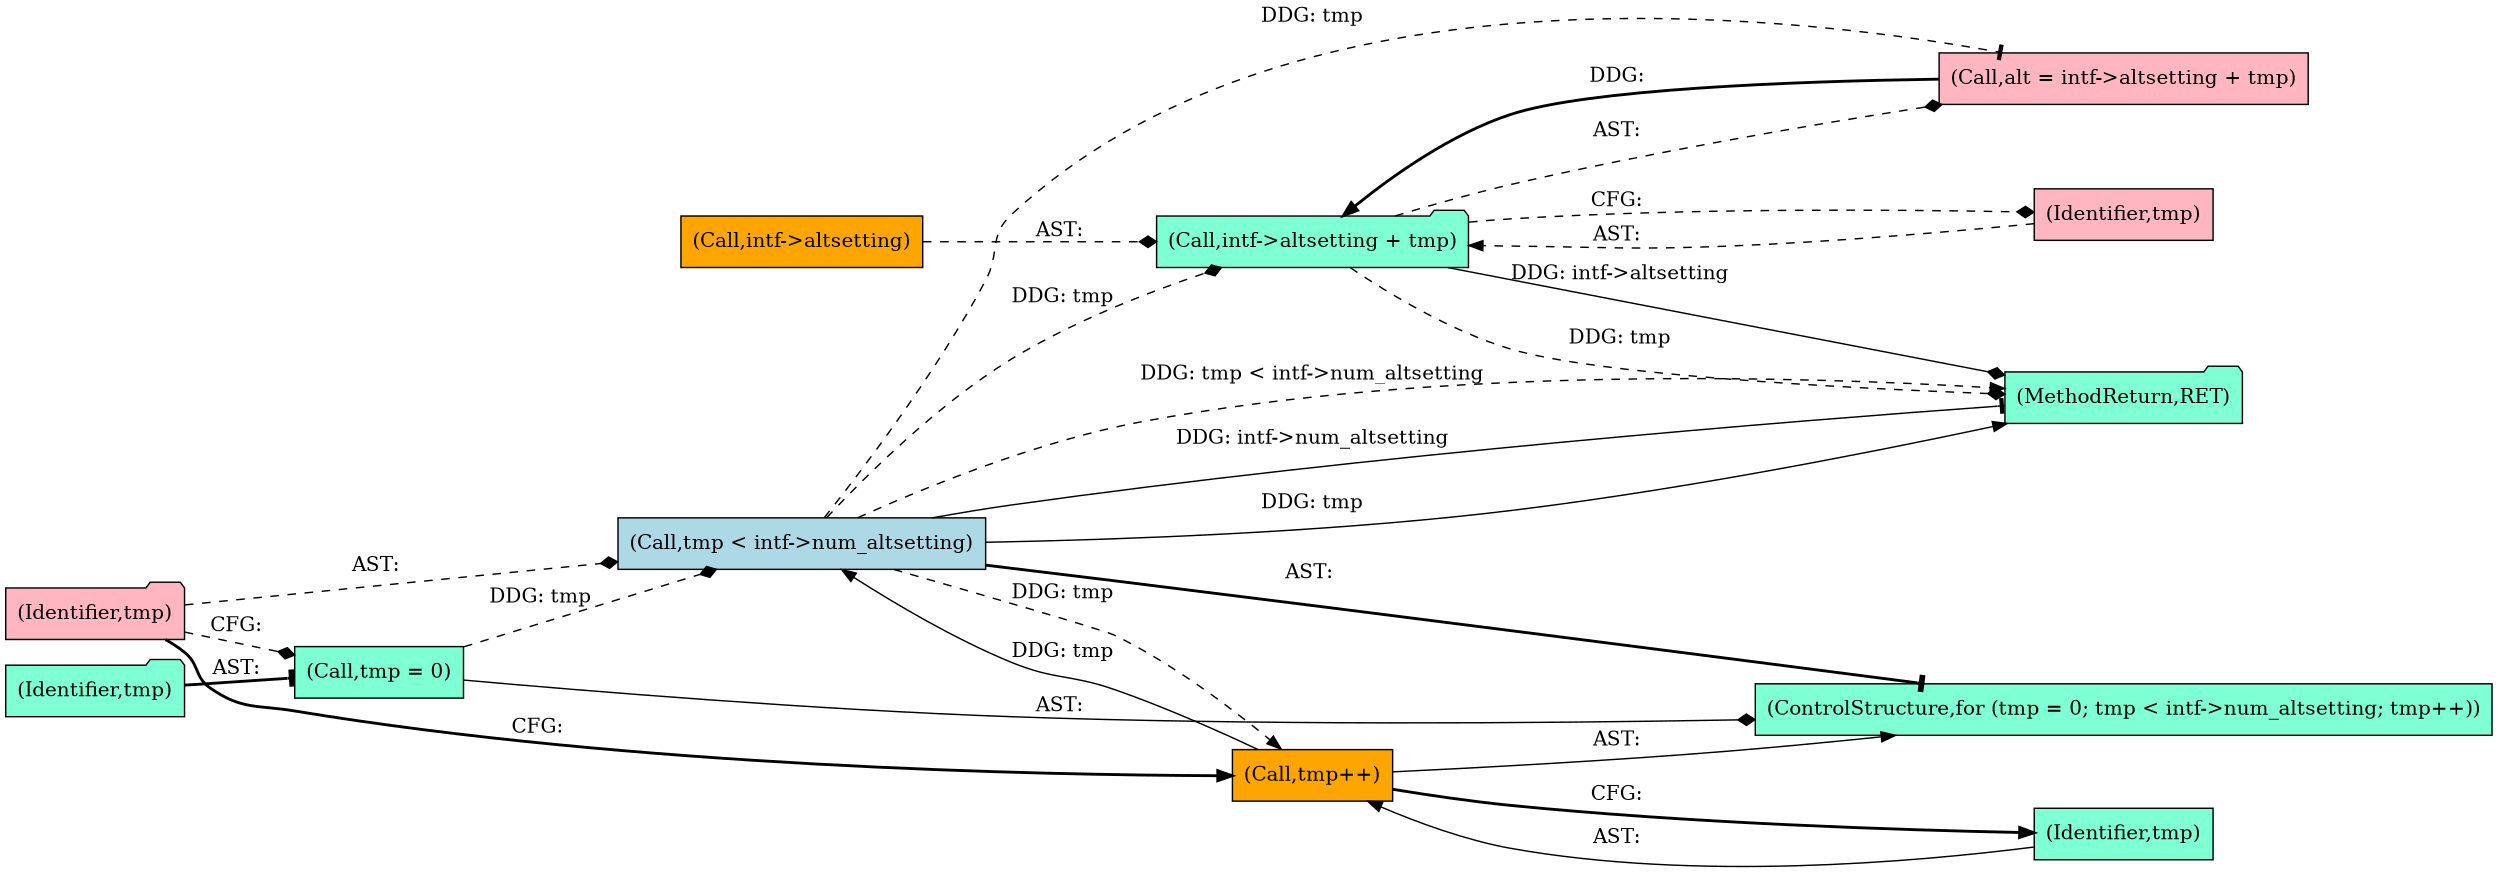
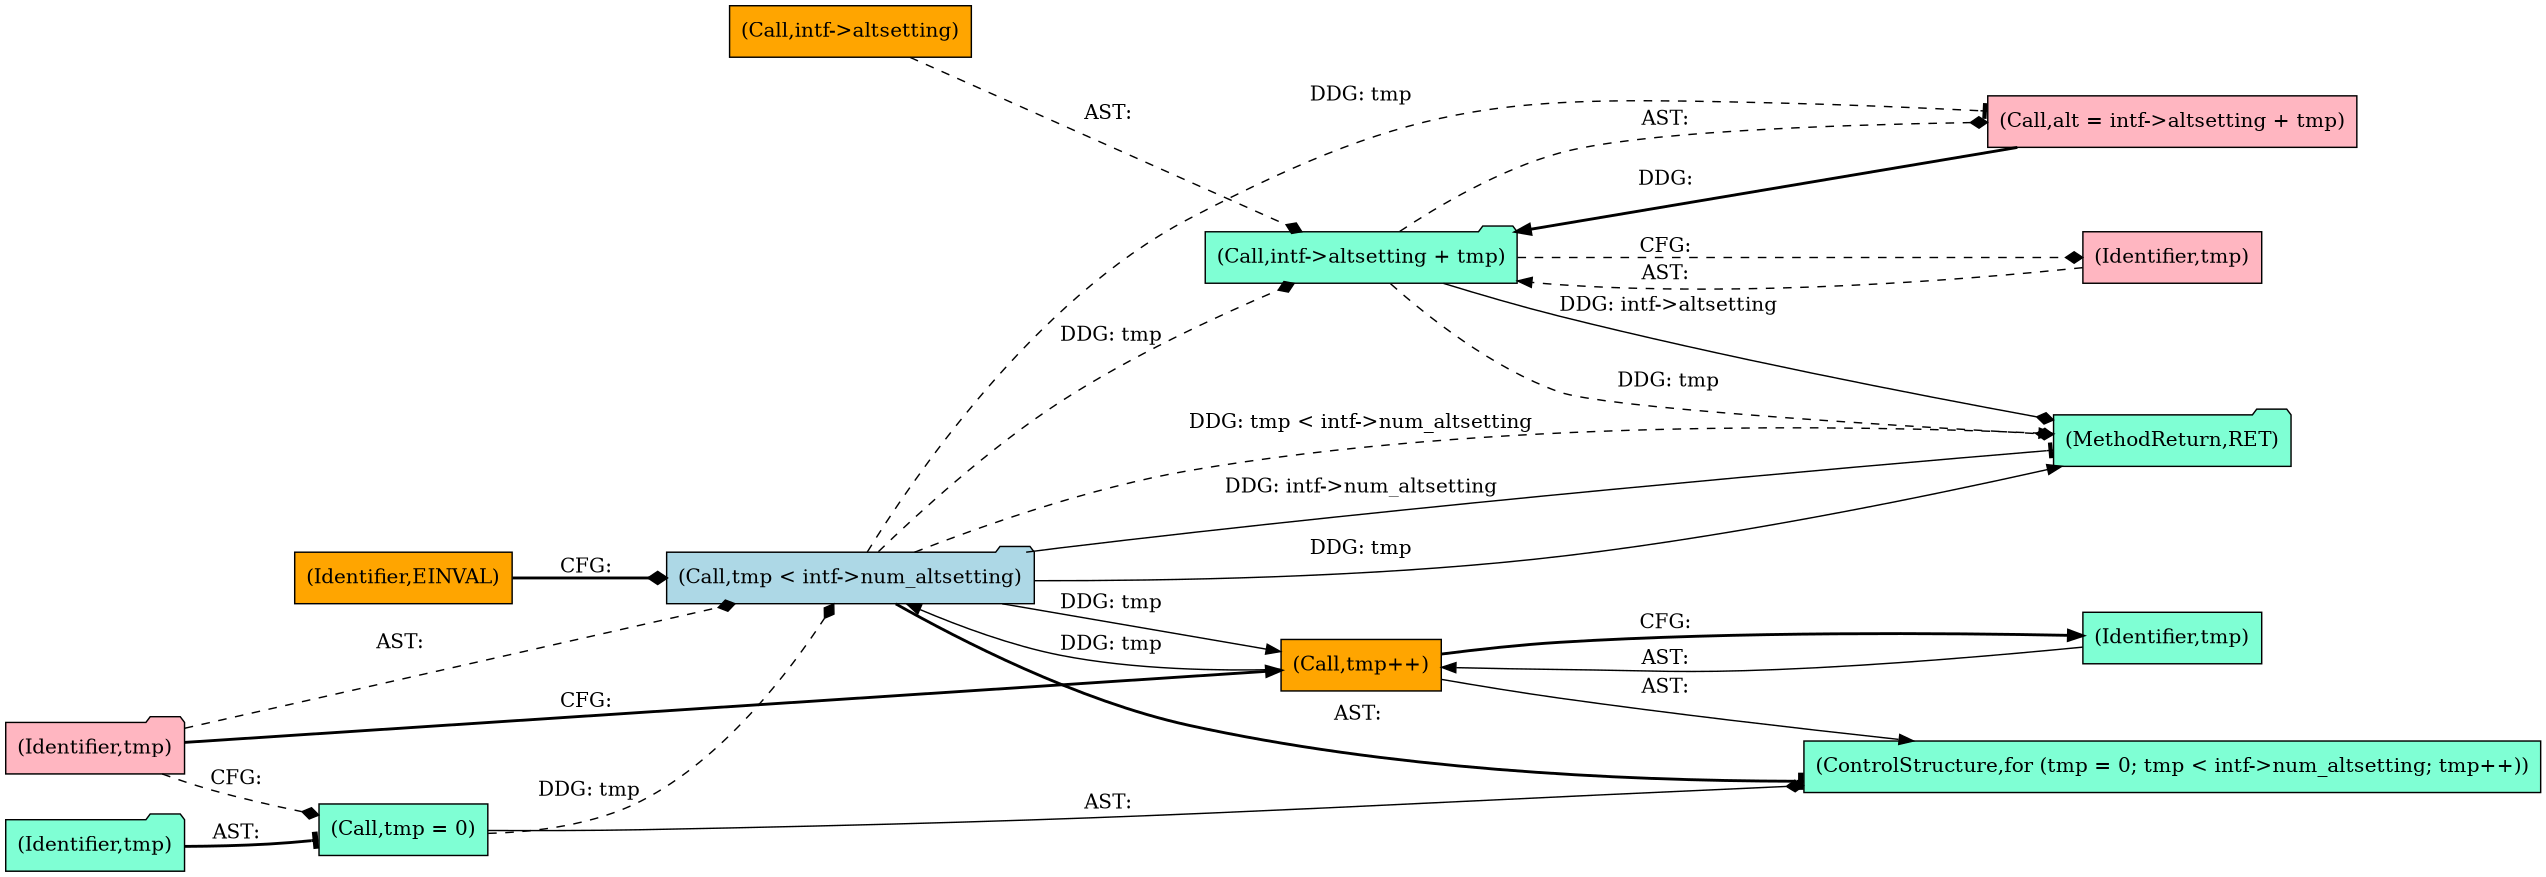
(802, 544) -> (850, 578)
none -> (403, 578)
(1094, 628) -> (1134, 626)
